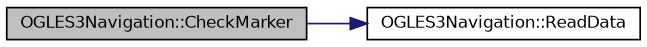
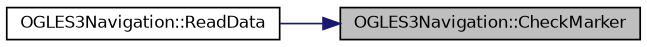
(329, 24) -> (301, 24)
